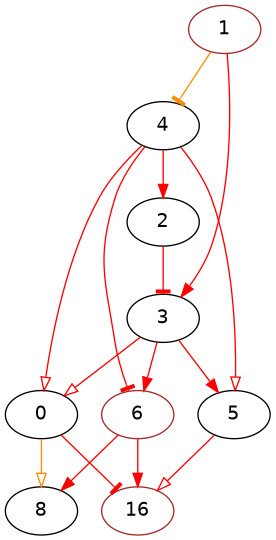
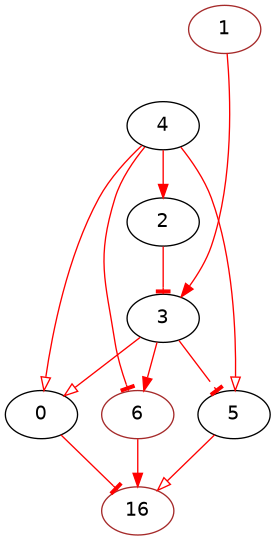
(196, 75) -> none
(195, 361) -> (195, 361)
(41, 511) -> none
